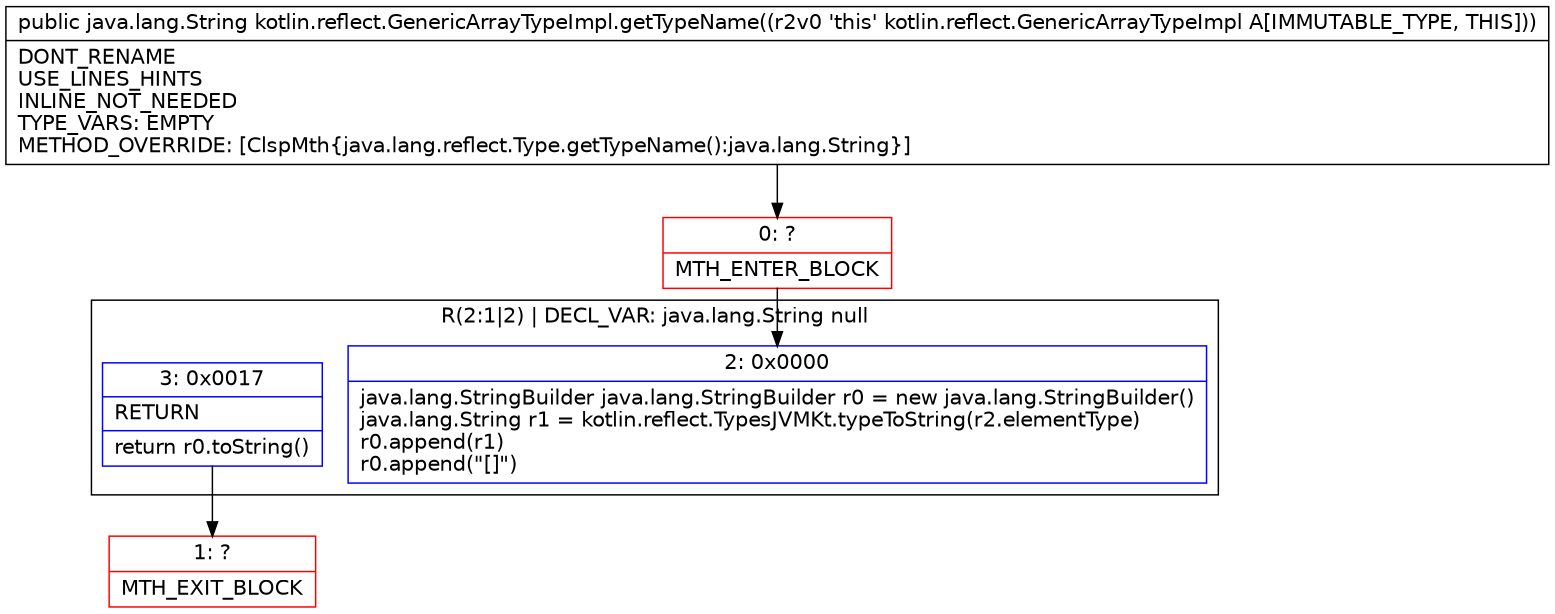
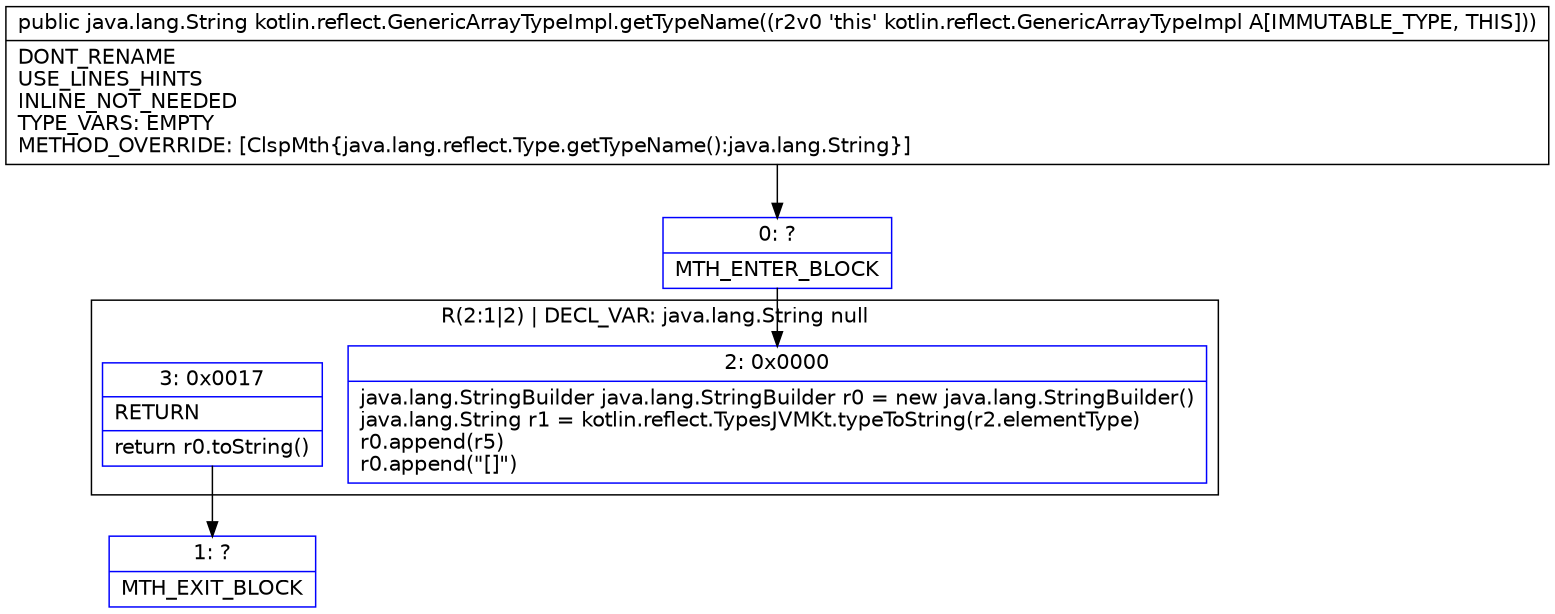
(777, 253) -> (777, 253)
(432, 442) -> (432, 442)
(212, 572) -> (212, 572)
